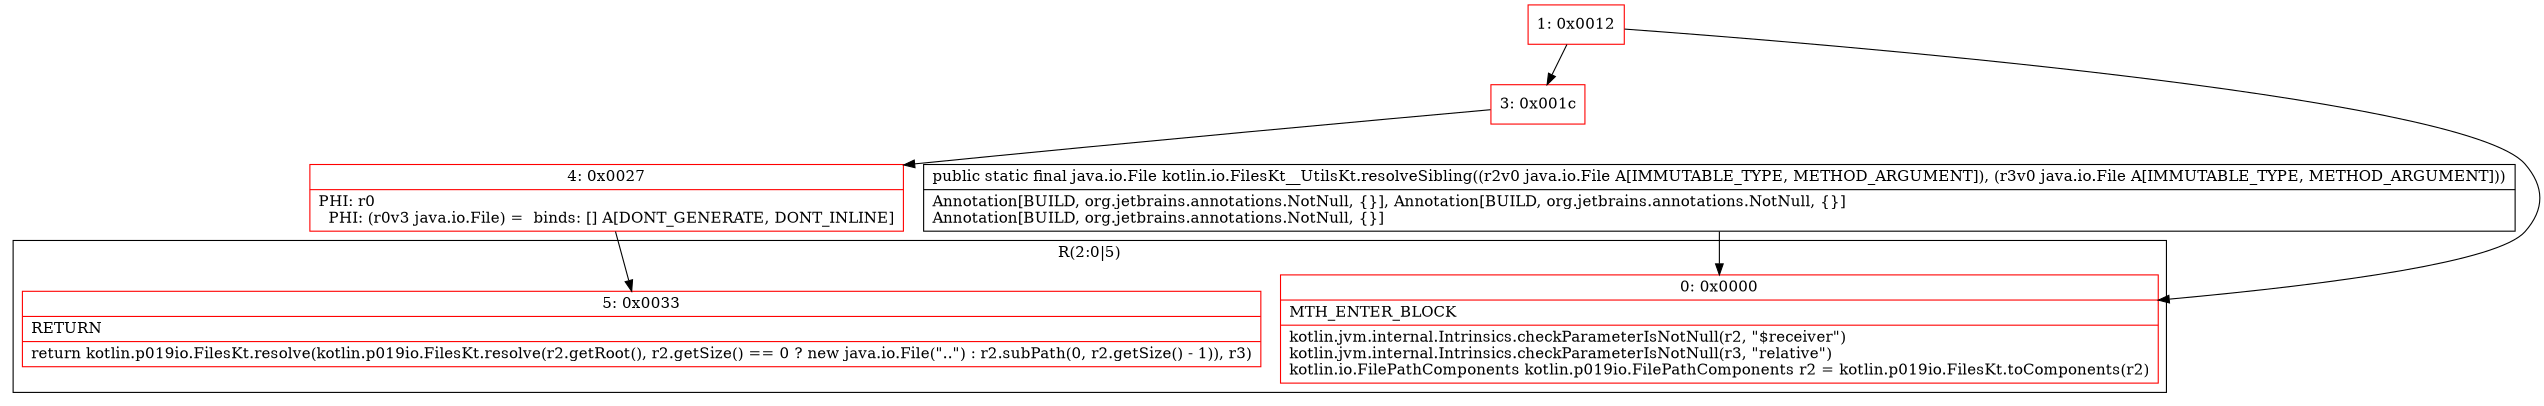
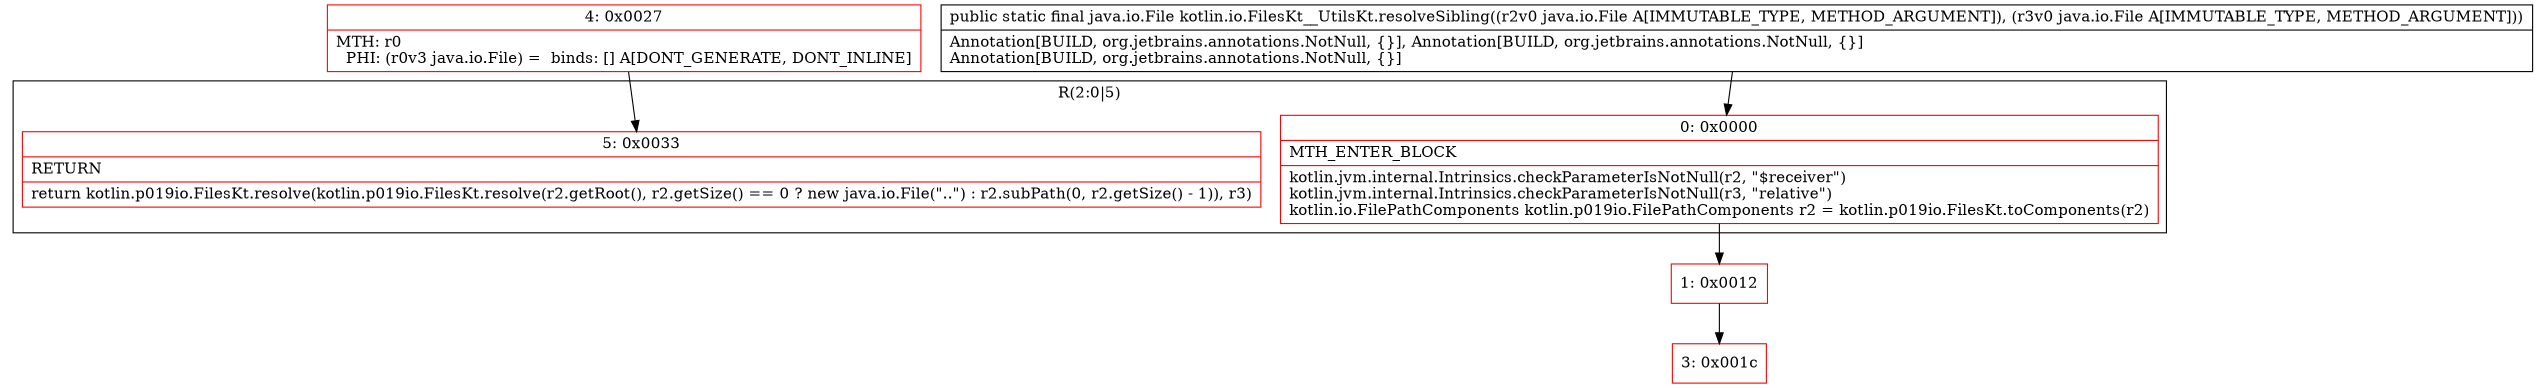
(2298, 101) -> (1719, 240)
(1203, 136) -> none
(350, 202) -> (372, 42)
